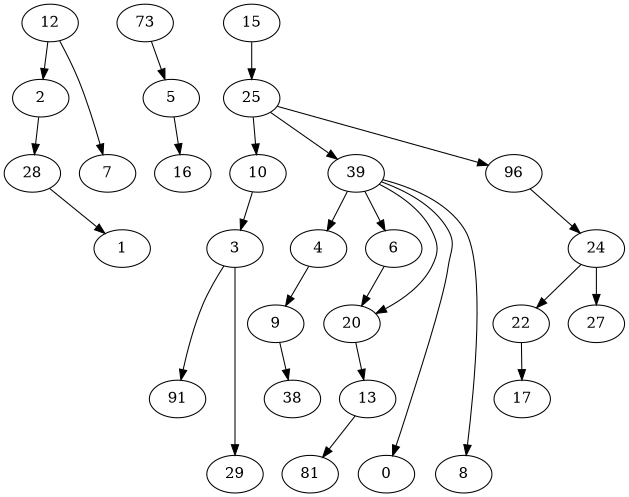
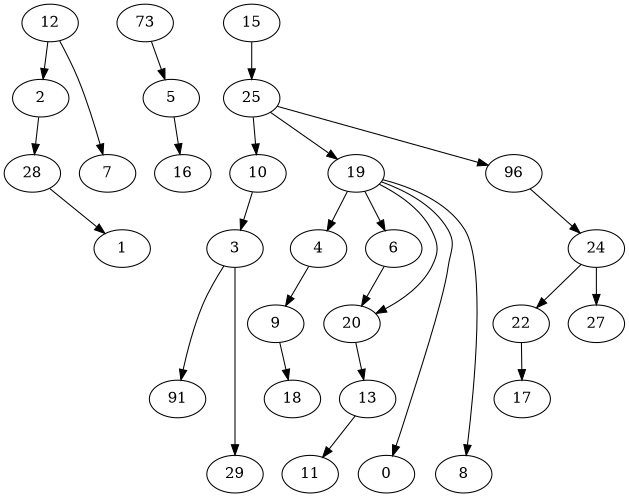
(356, 173) -> (356, 173)
(292, 399) -> (292, 399)
(310, 474) -> (310, 474)
